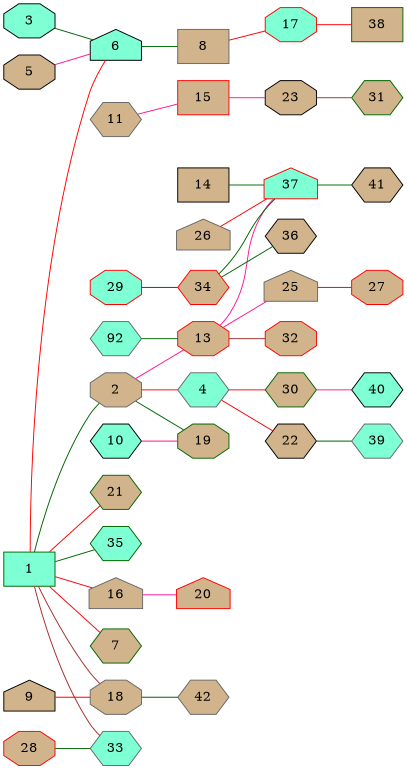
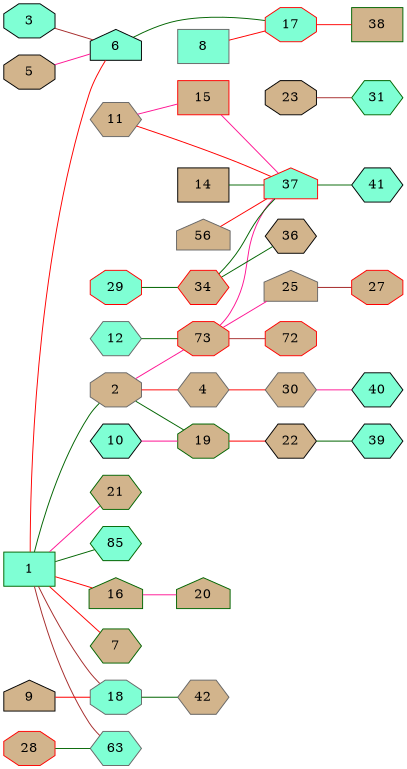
(74, 34) -> (74, 34)
(160, 46) -> (197, 18)
(203, 46) -> (203, 46)
(247, 98) -> (250, 144)
(377, 98) -> (377, 98)
none -> (204, 150)
(377, 185) -> (377, 185)
(203, 236) -> (203, 236)
(116, 339) -> (116, 339)
(203, 339) -> (203, 339)
(291, 339) -> (291, 339)
(203, 390) -> (203, 390)
(291, 390) -> (291, 390)
(247, 415) -> (247, 441)
(377, 441) -> (377, 441)
(75, 529) -> (75, 529)
(116, 544) -> (116, 544)
(116, 595) -> (116, 595)
(203, 595) -> (203, 595)
(116, 697) -> (116, 697)
(116, 748) -> (116, 748)
